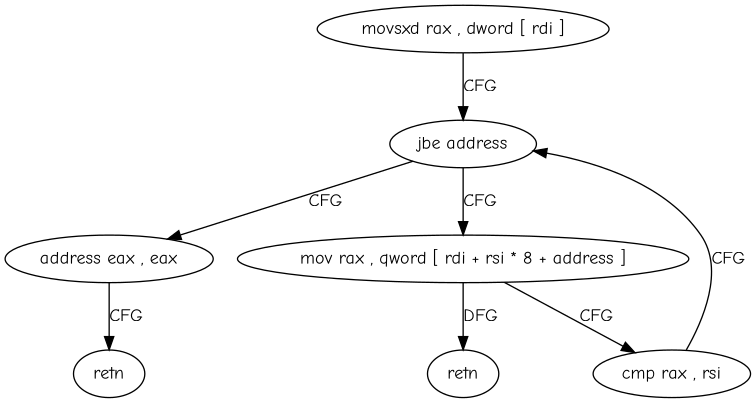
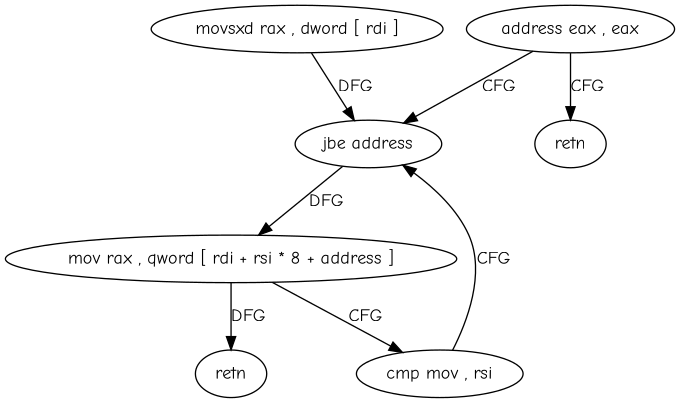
(480, 87) -> (356, 87)
(297, 198) -> (474, 84)
(480, 201) -> (327, 201)
(672, 374) -> (440, 374)
